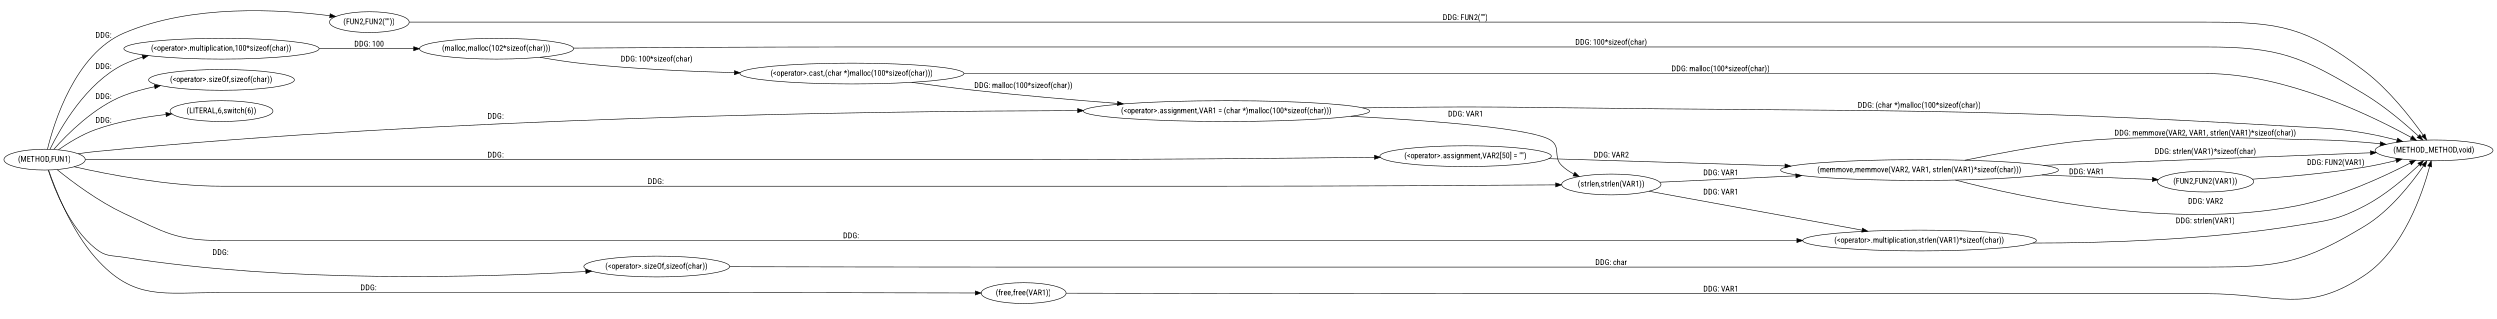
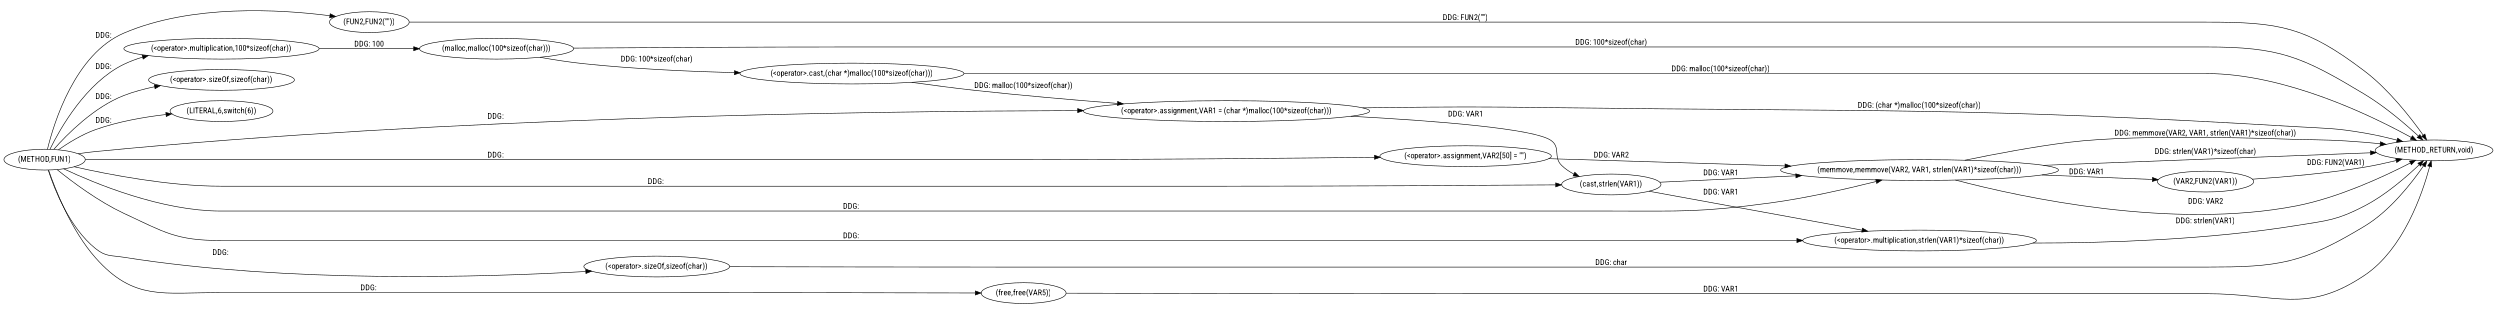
(497, 49) -> (497, 49)
(2434, 150) -> (2434, 150)
(2206, 182) -> (2206, 182)
(1611, 184) -> (1611, 184)
none -> (968, 211)
(1024, 293) -> (1024, 293)
